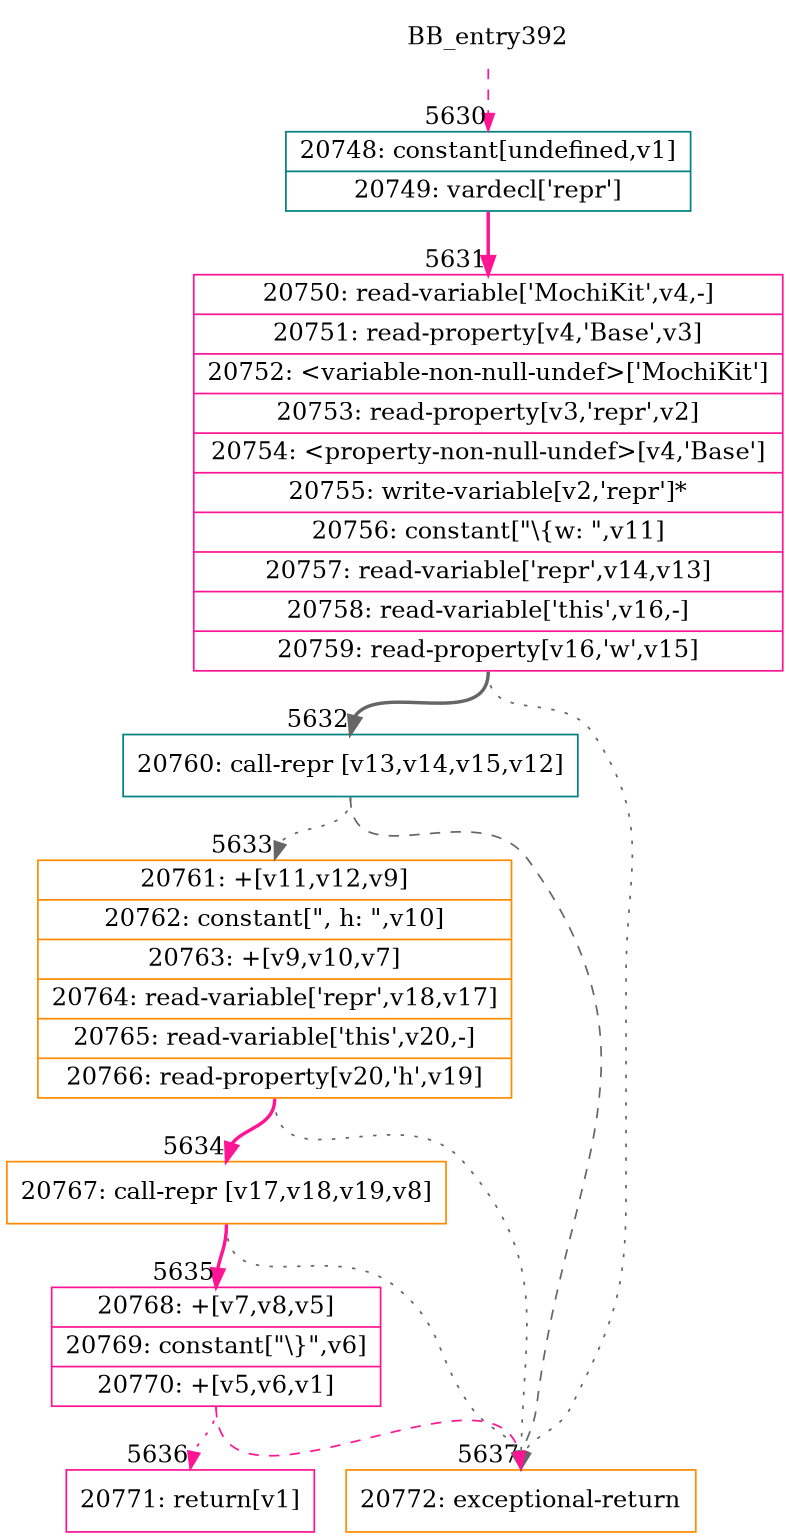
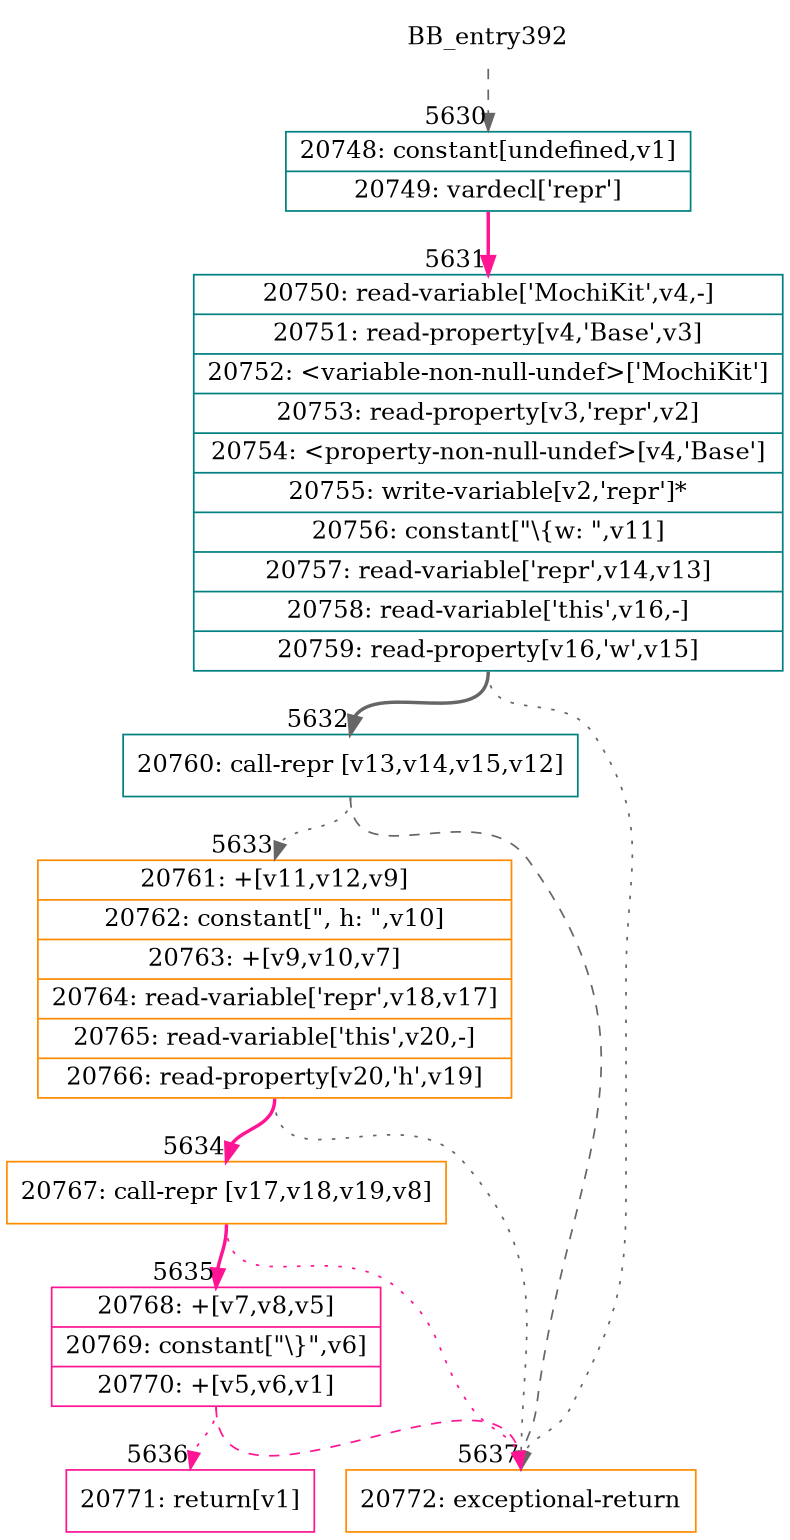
(488, 91) -> (488, 91)
(488, 473) -> (488, 473)
(399, 1290) -> (399, 1290)
